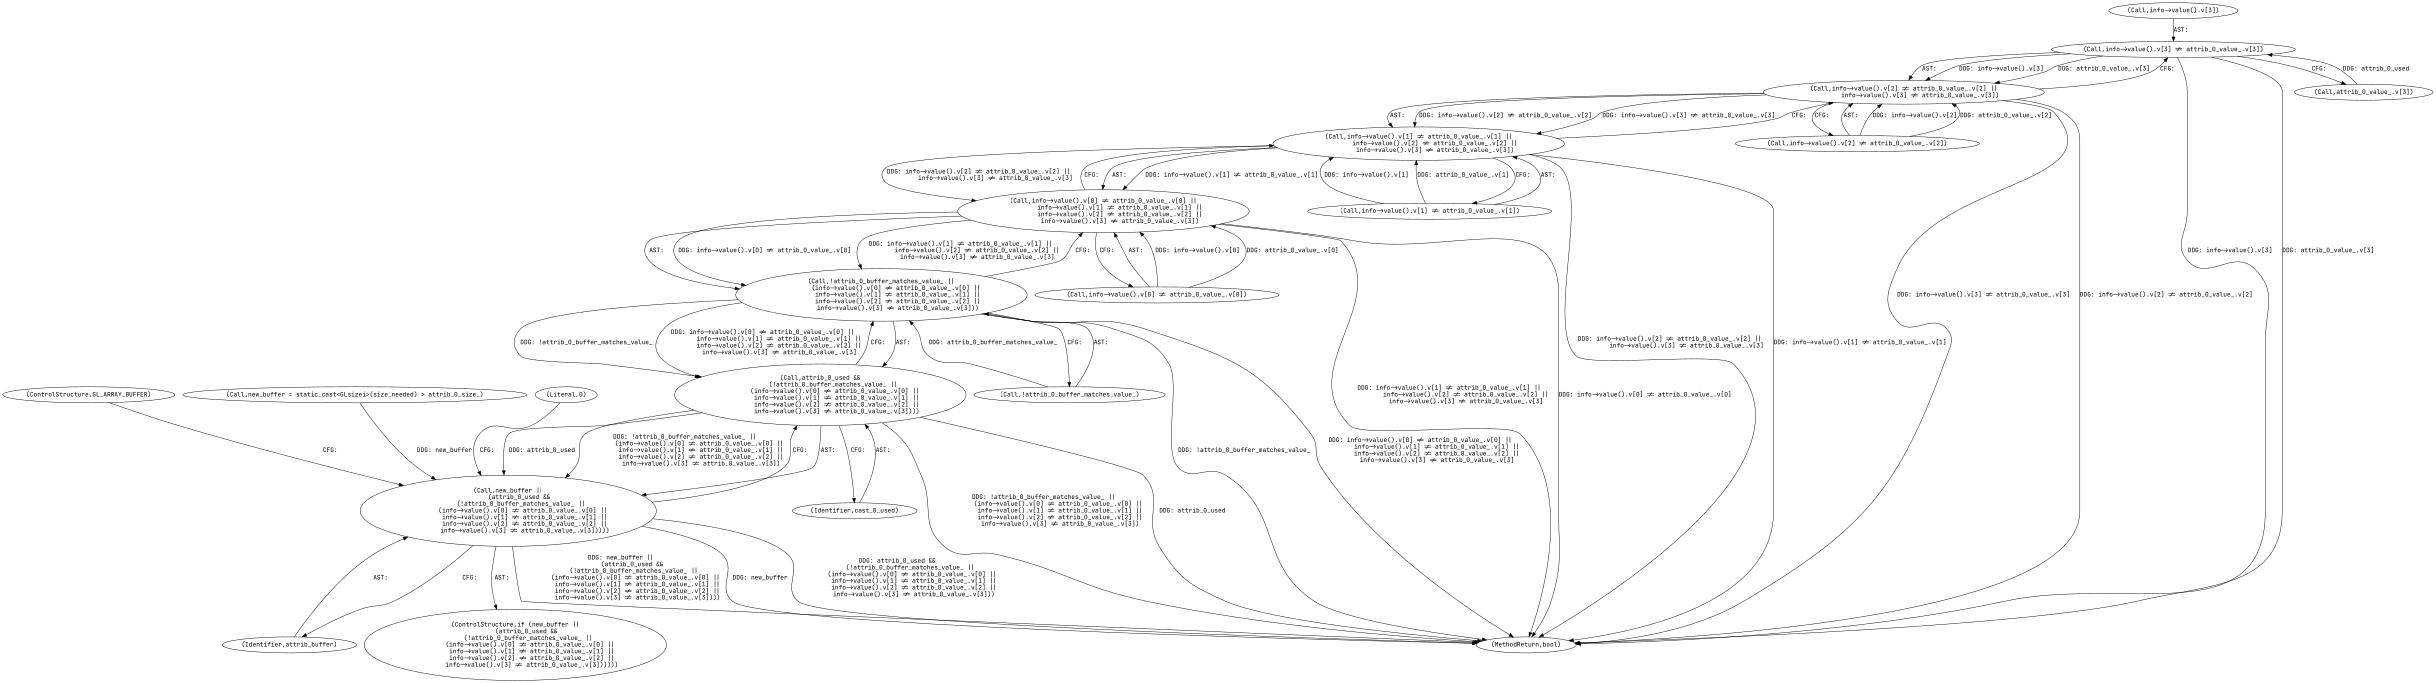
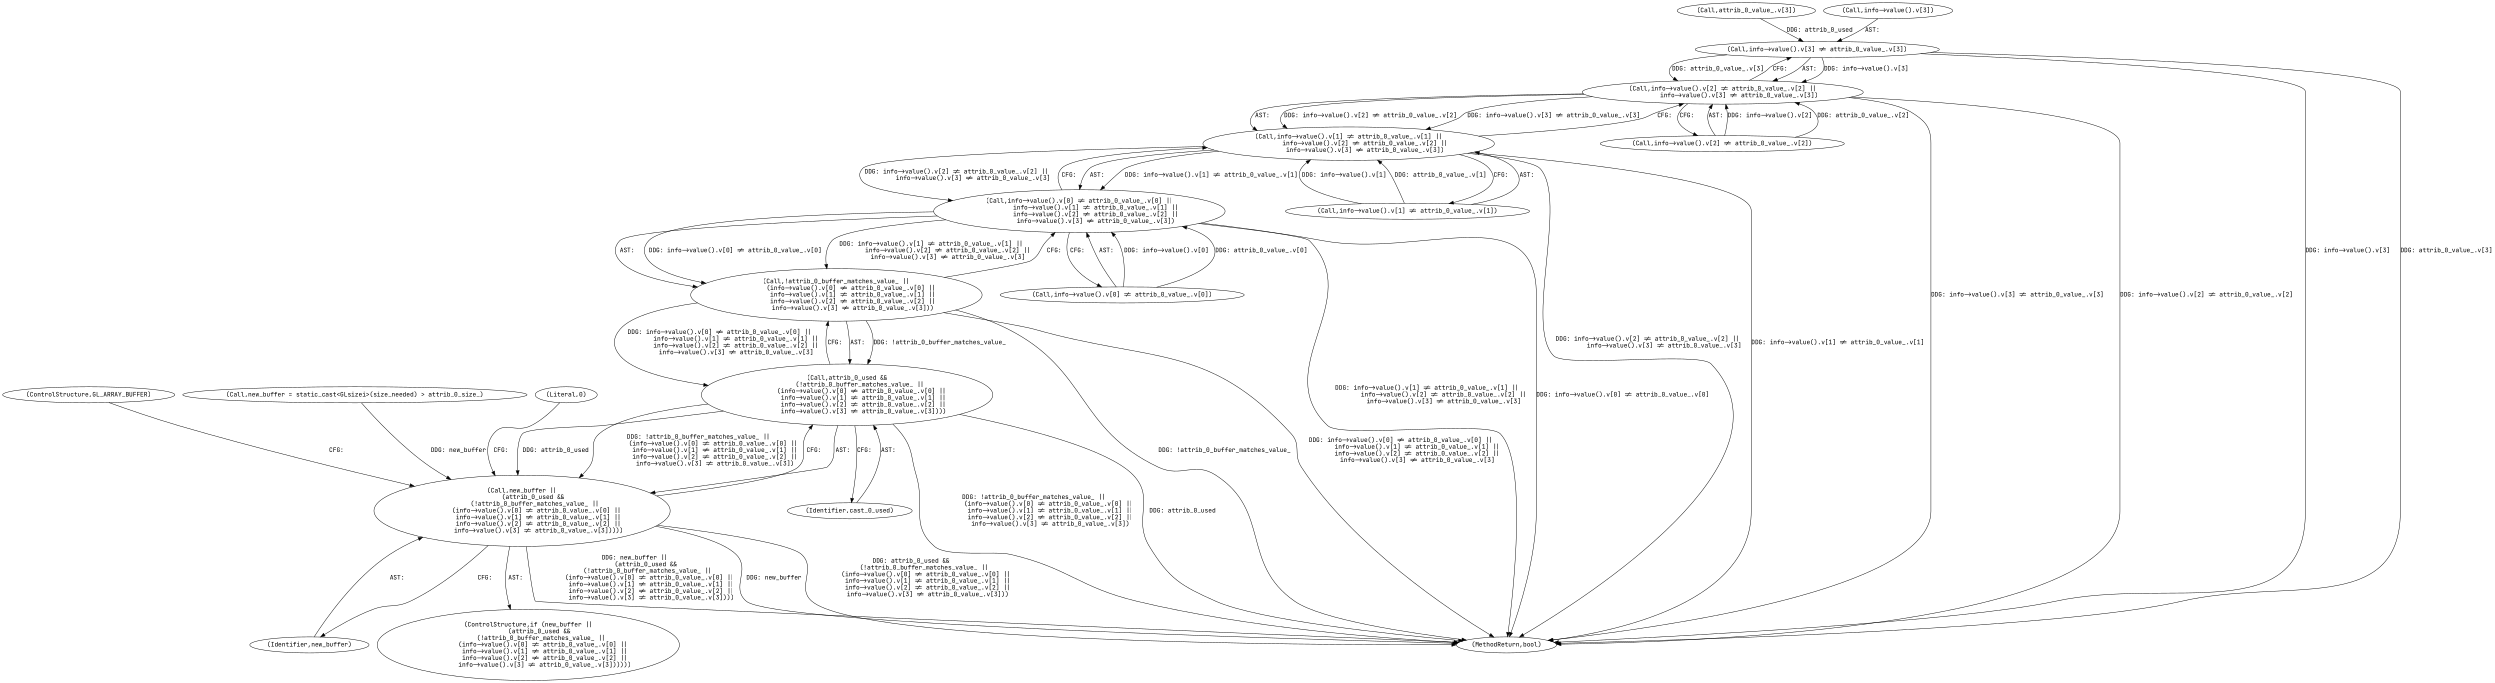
(2291, 66) -> none
(1070, 395) -> none
(289, 645) -> (309, 645)
